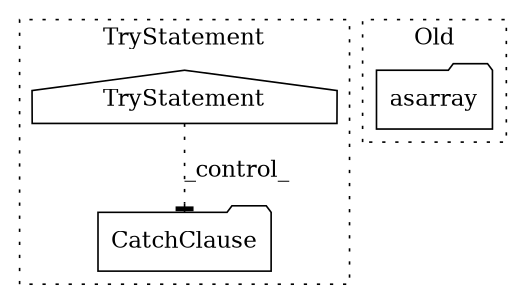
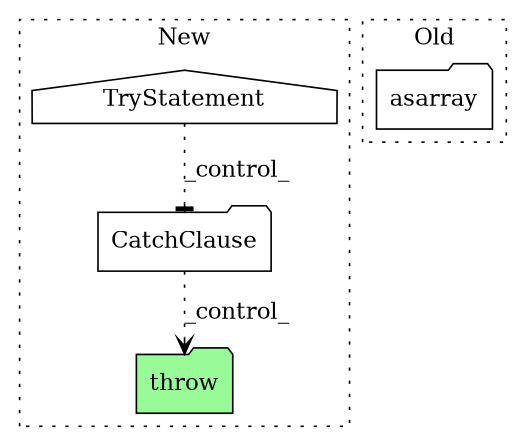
(185, 38) -> (185, 38)
none -> (185, 384)
